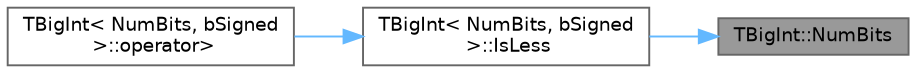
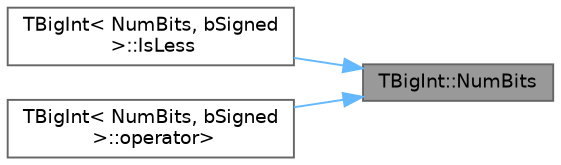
(319, 36) -> (319, 103)
